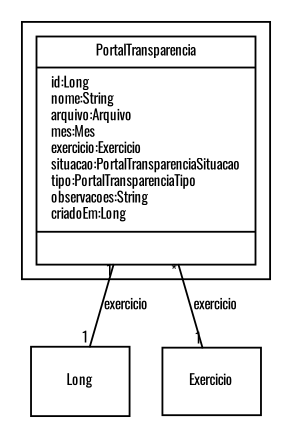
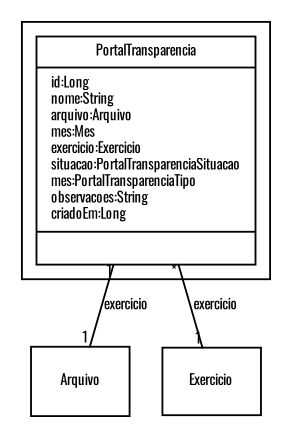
(124, 182) -> (124, 182)
(80, 381) -> (80, 381)
